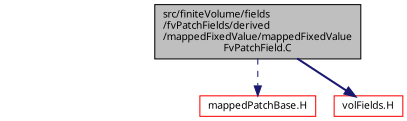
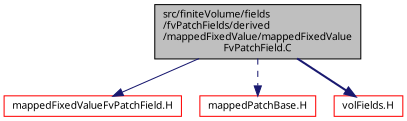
none -> (93, 106)
